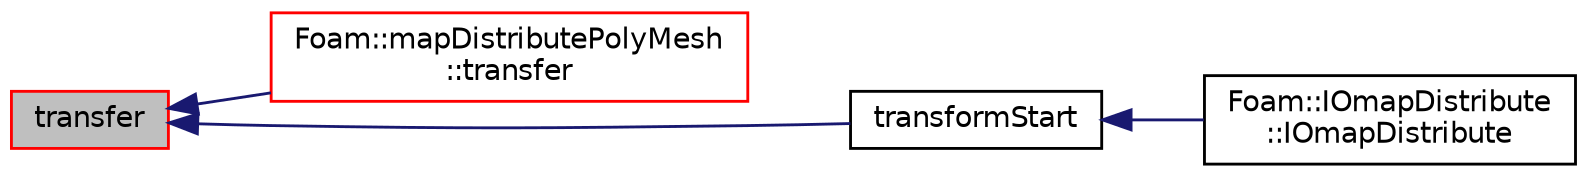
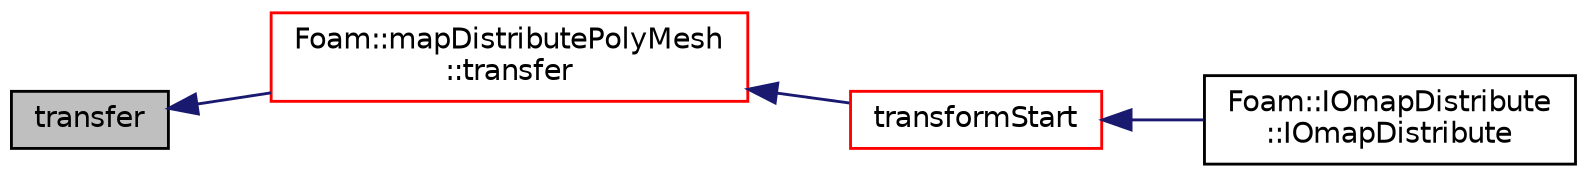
(90, 120) -> (90, 120)
(976, 120) -> (976, 120)
(524, 128) -> (813, 98)
